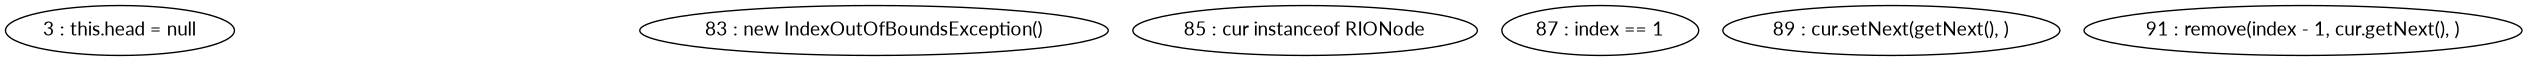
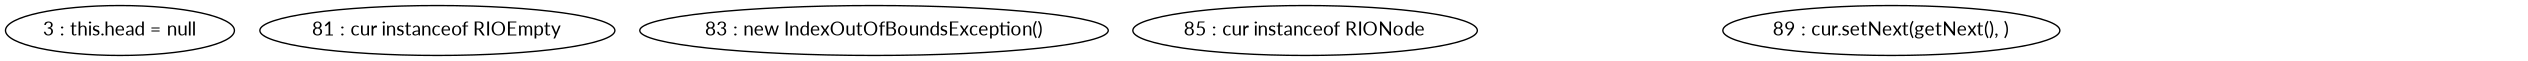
none -> (437, 30)
(1600, 30) -> none
(2303, 30) -> none
